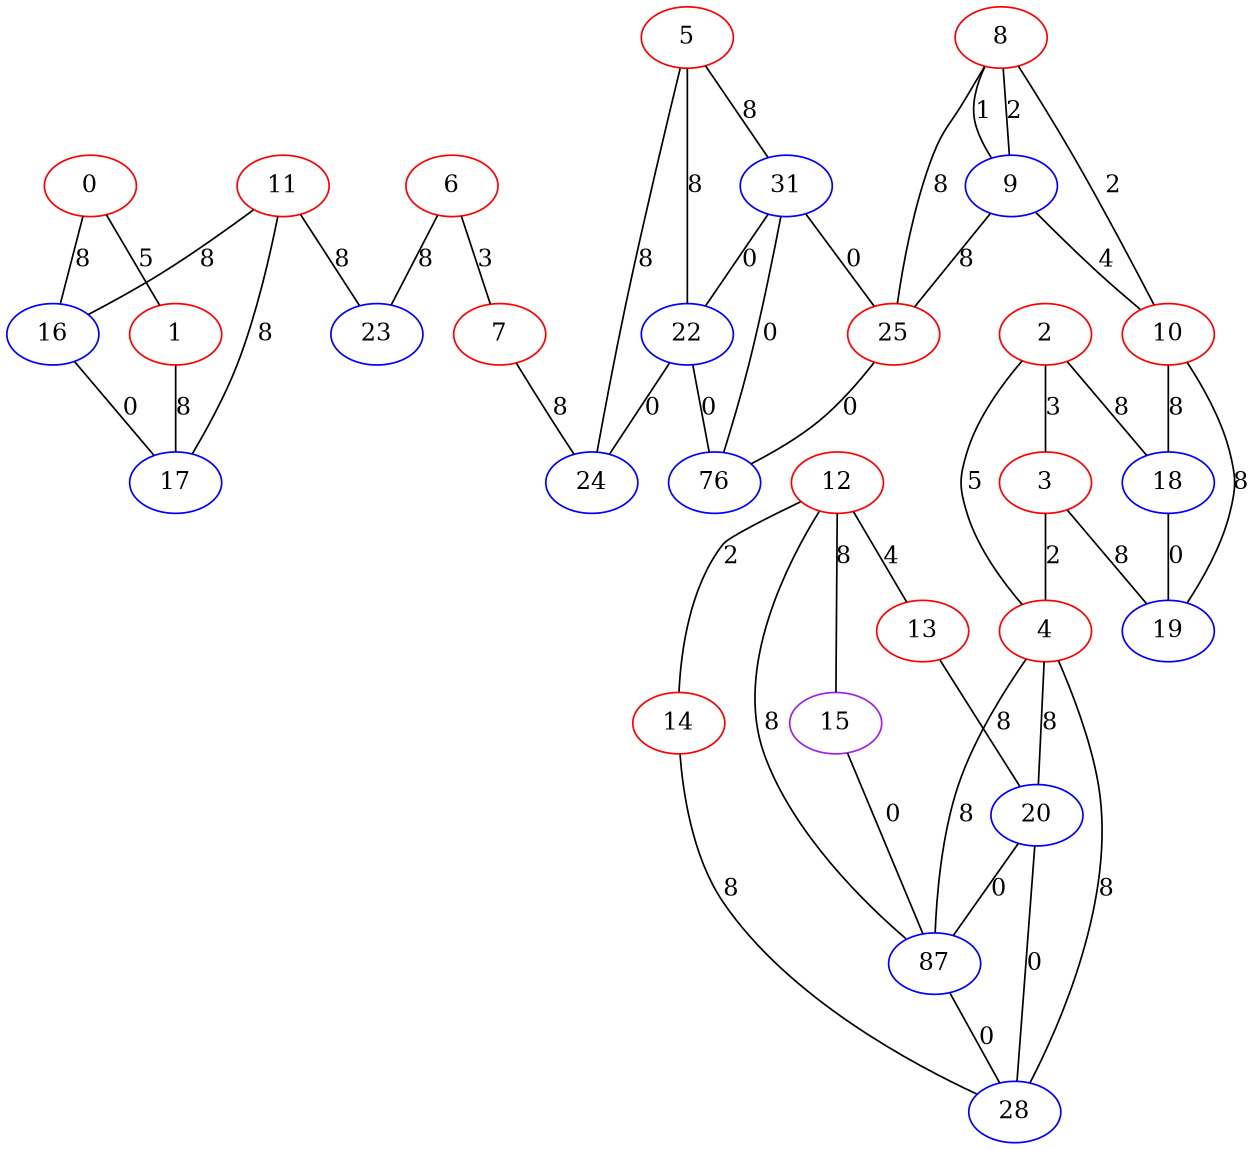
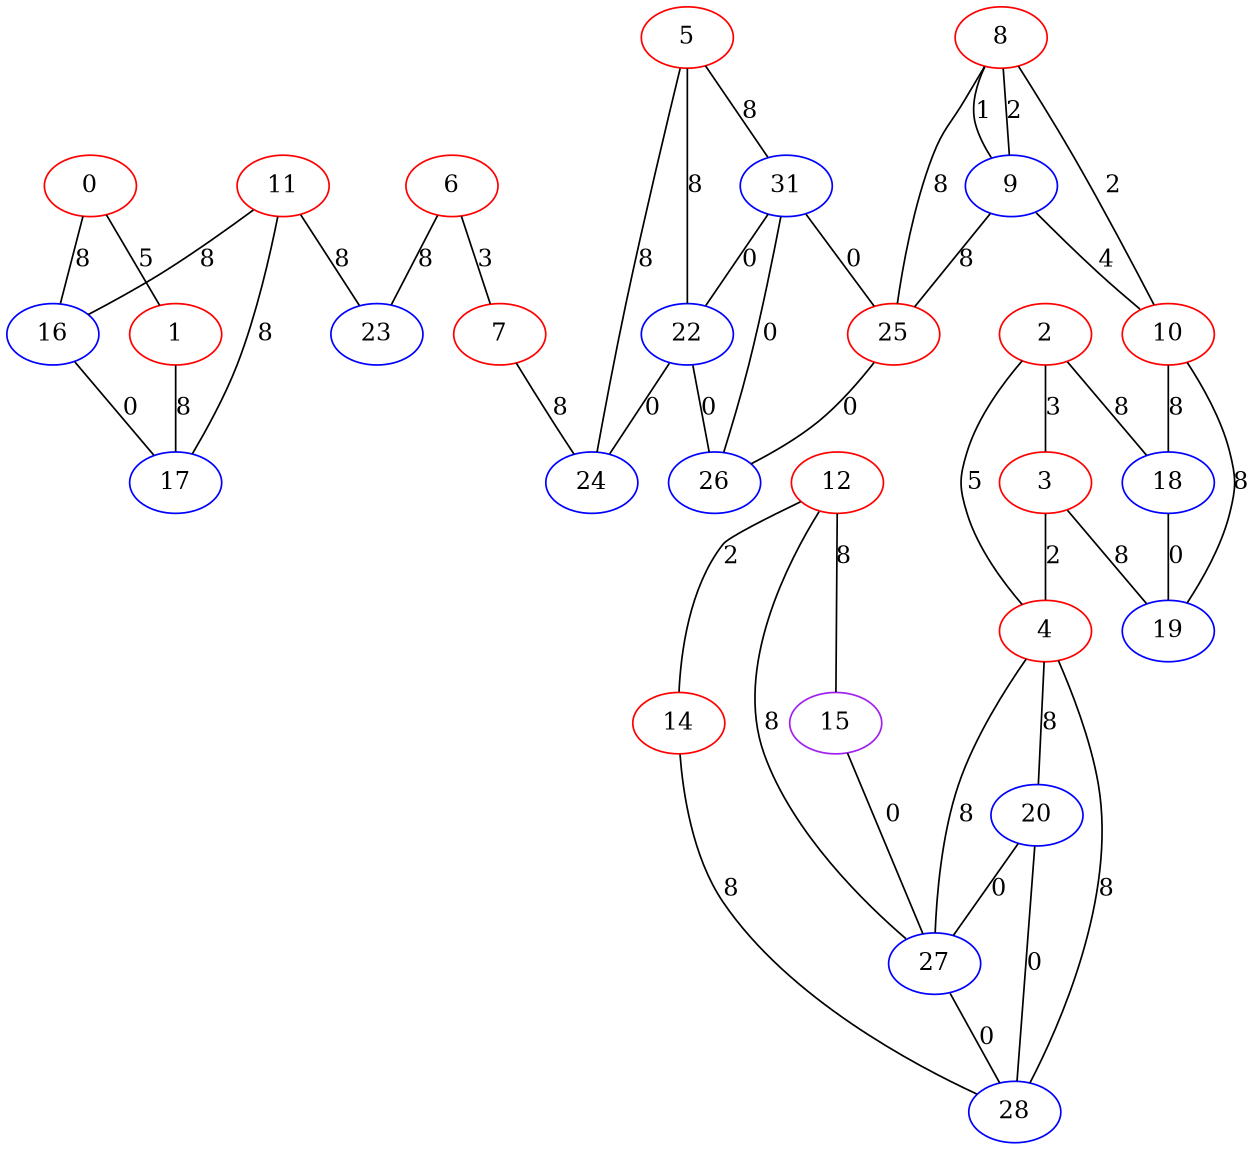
(715, 483) -> (715, 483)
(923, 631) -> none
(935, 964) -> (935, 964)
